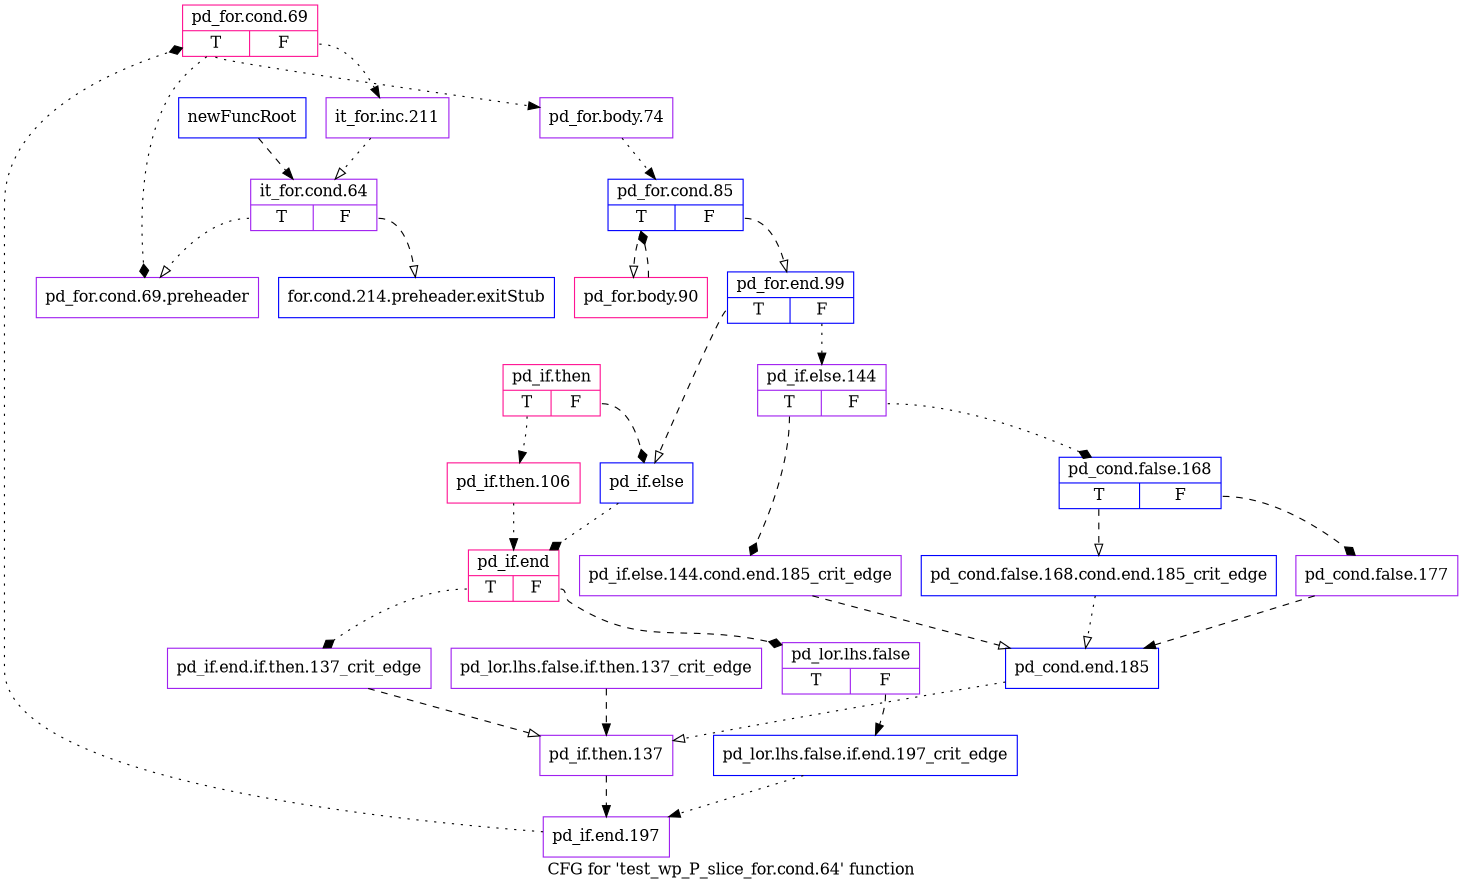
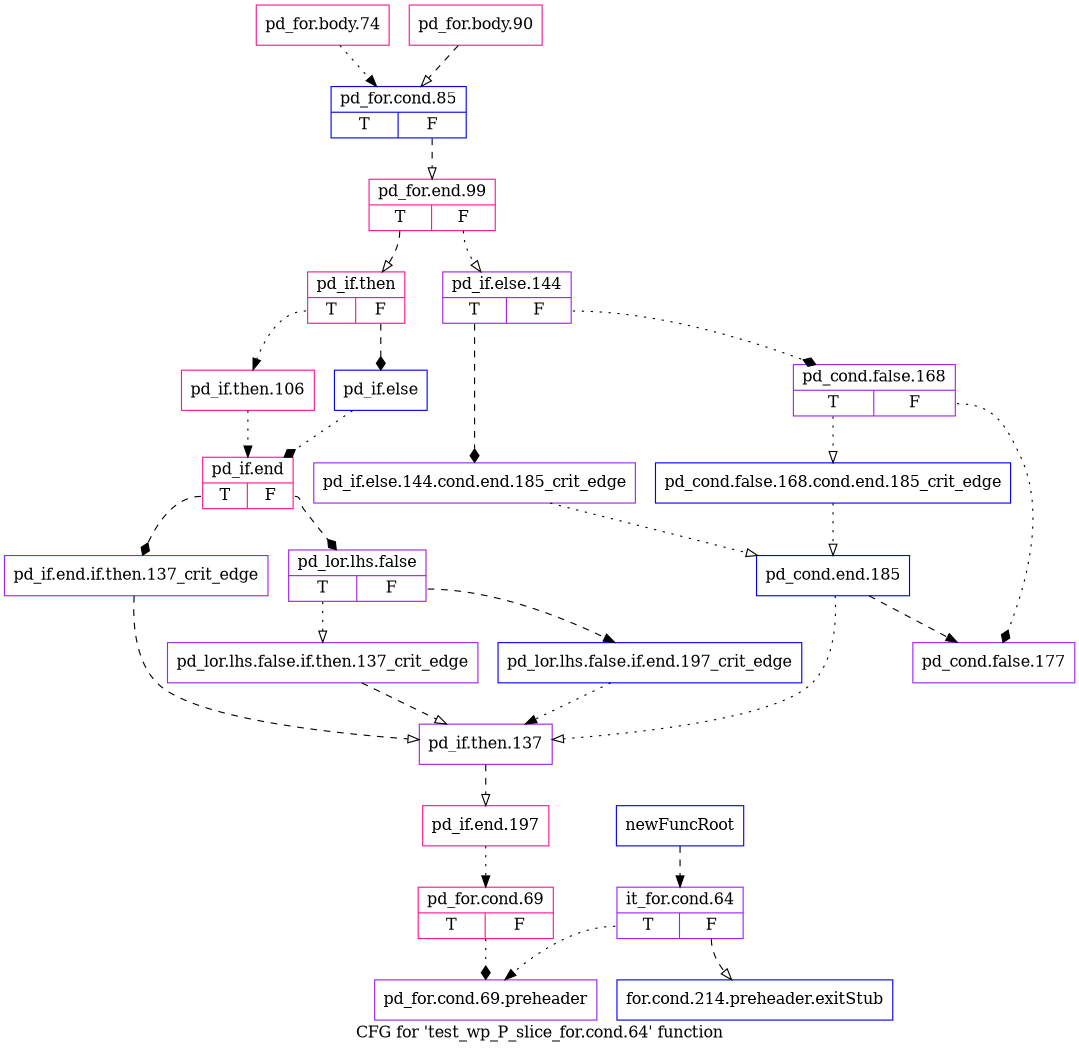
(356, 81) -> none
(387, 118) -> none
(606, 118) -> (323, 25)
(203, 234) -> (561, 941)
(636, 248) -> none
(648, 261) -> (444, 62)
(791, 298) -> (432, 205)
(822, 338) -> (467, 248)
(691, 381) -> (397, 248)
(1140, 483) -> (874, 390)
(1287, 512) -> (1032, 499)
(1099, 527) -> (833, 434)
(397, 605) -> (168, 512)
(4, 610) -> (486, 861)
none -> (323, 616)
(1235, 620) -> (908, 616)
(906, 621) -> (648, 528)
(606, 706) -> (399, 701)
(606, 791) -> (486, 780)
(741, 794) -> (573, 701)
(606, 837) -> (486, 826)
